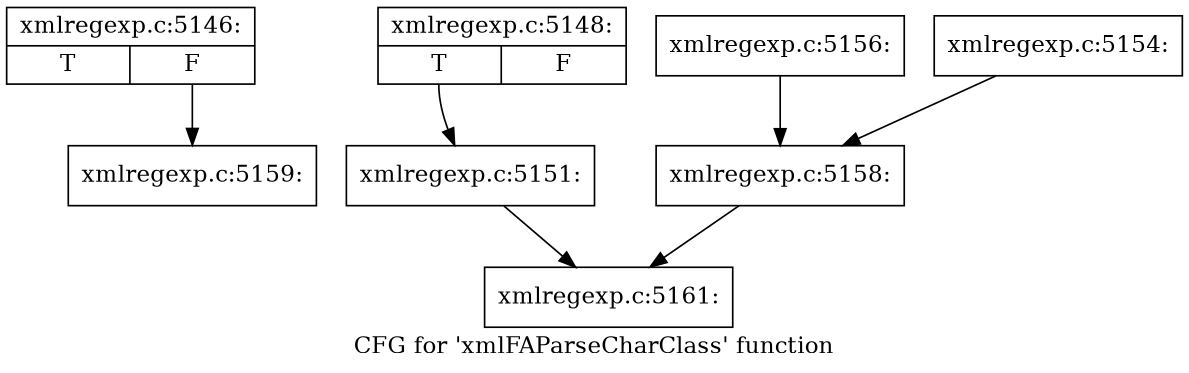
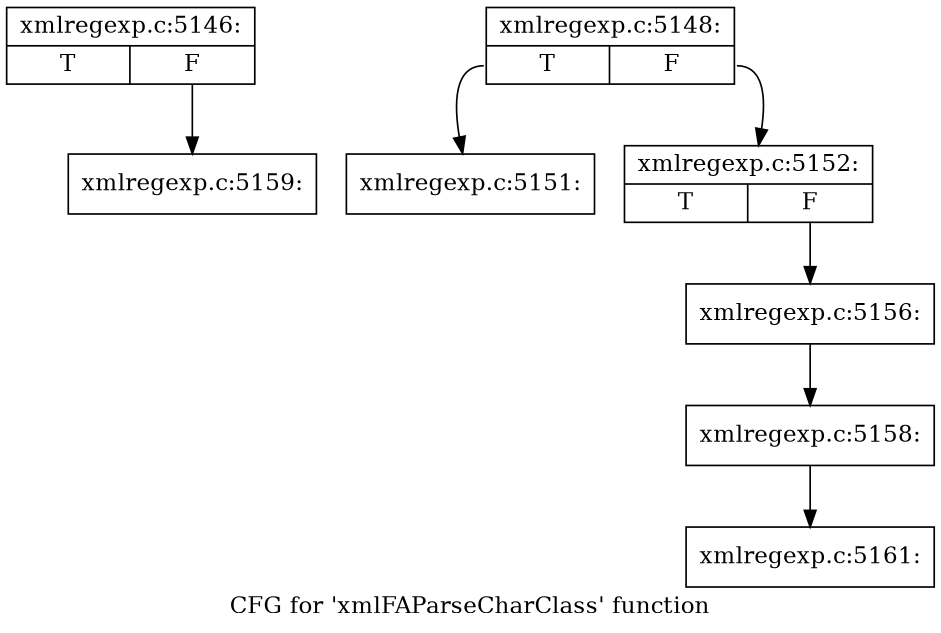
(1058, 46) -> none
none -> (749, 184)
(533, 231) -> none
